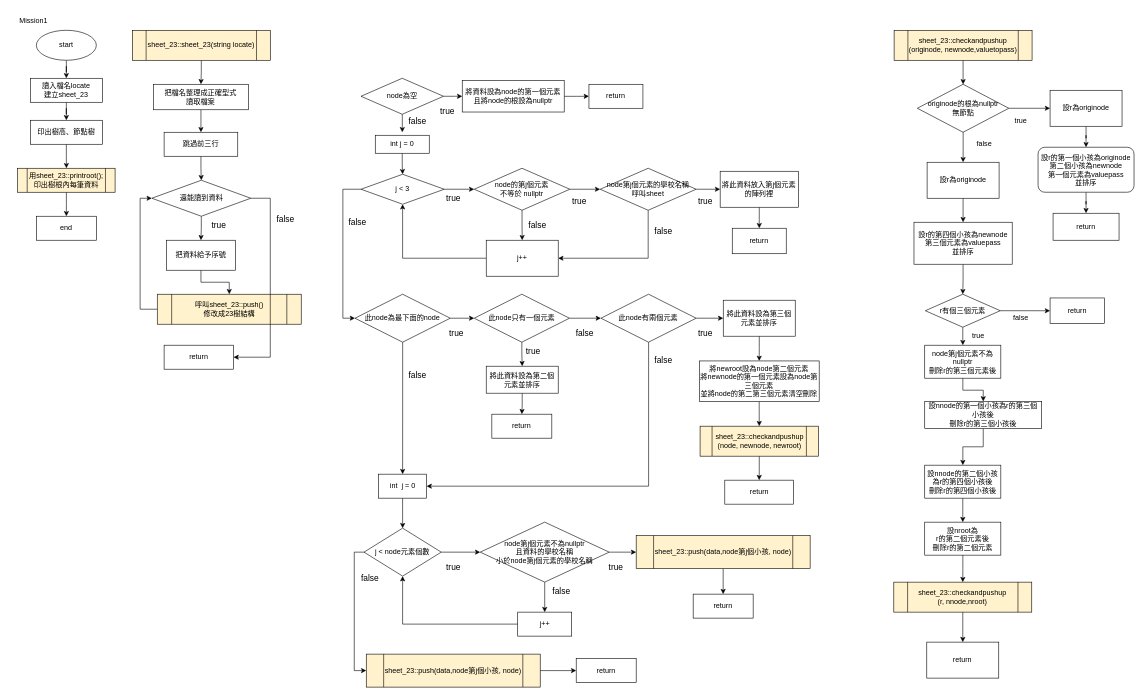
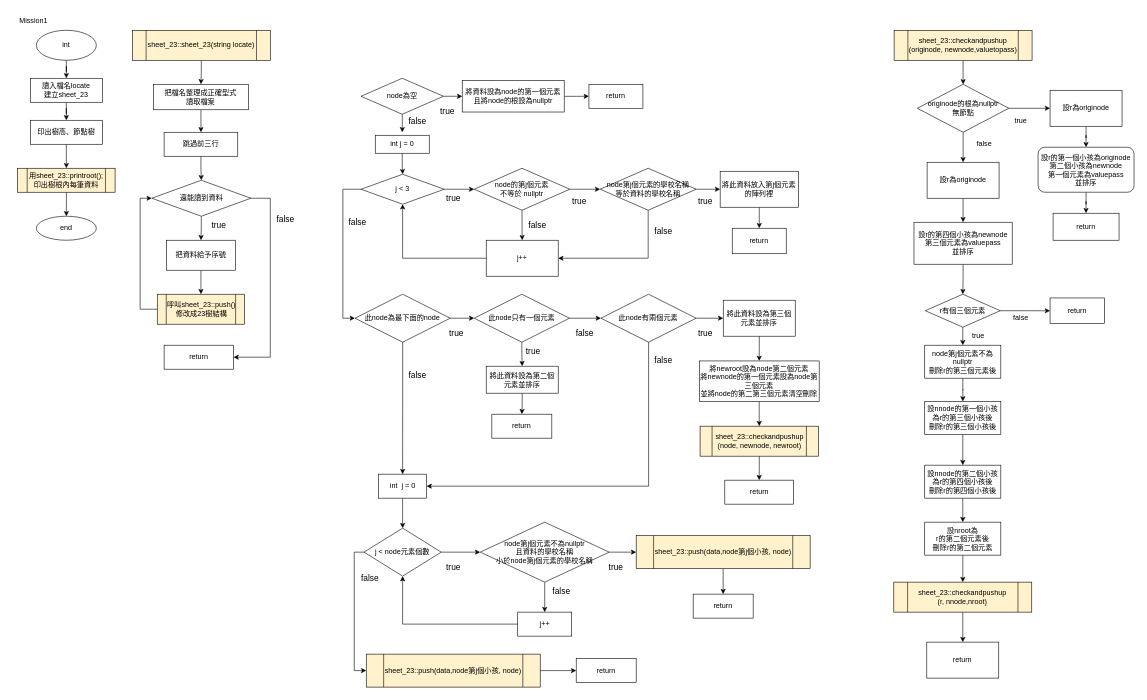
(66, 45) -> (66, 45)
(648, 189) -> (648, 189)
(66, 228) -> (66, 228)
(229, 309) -> (201, 309)
(983, 415) -> (963, 418)
